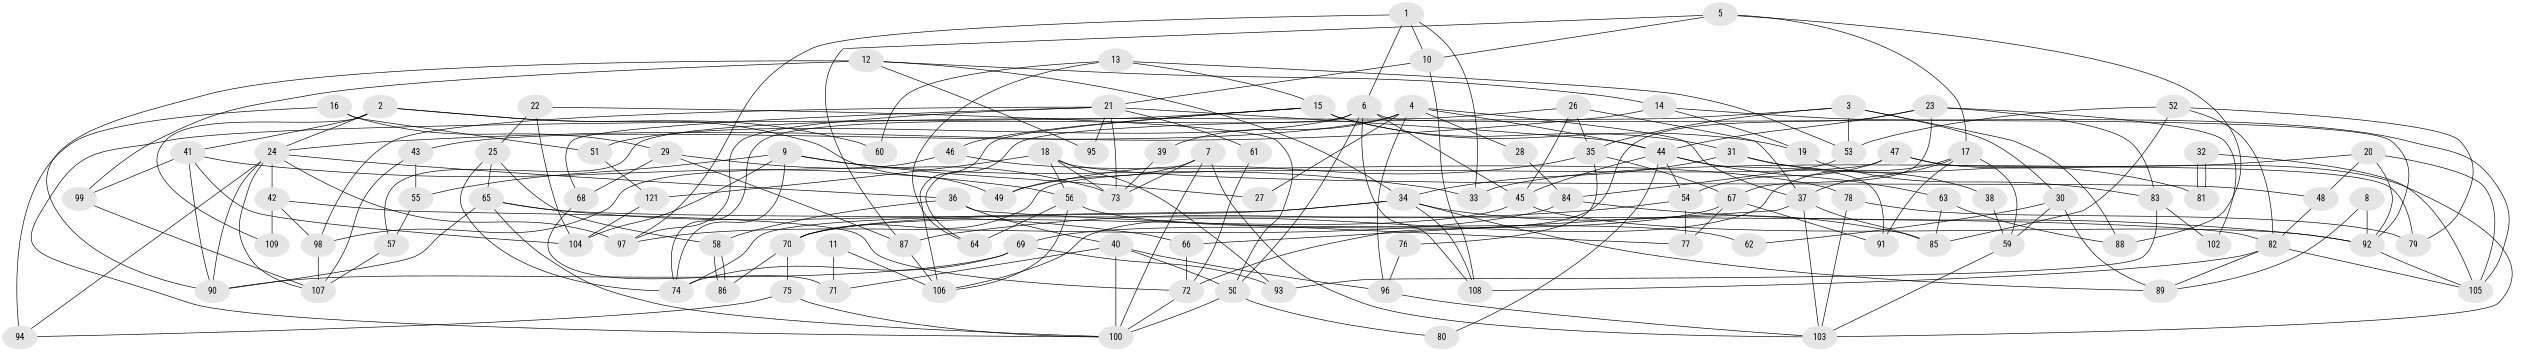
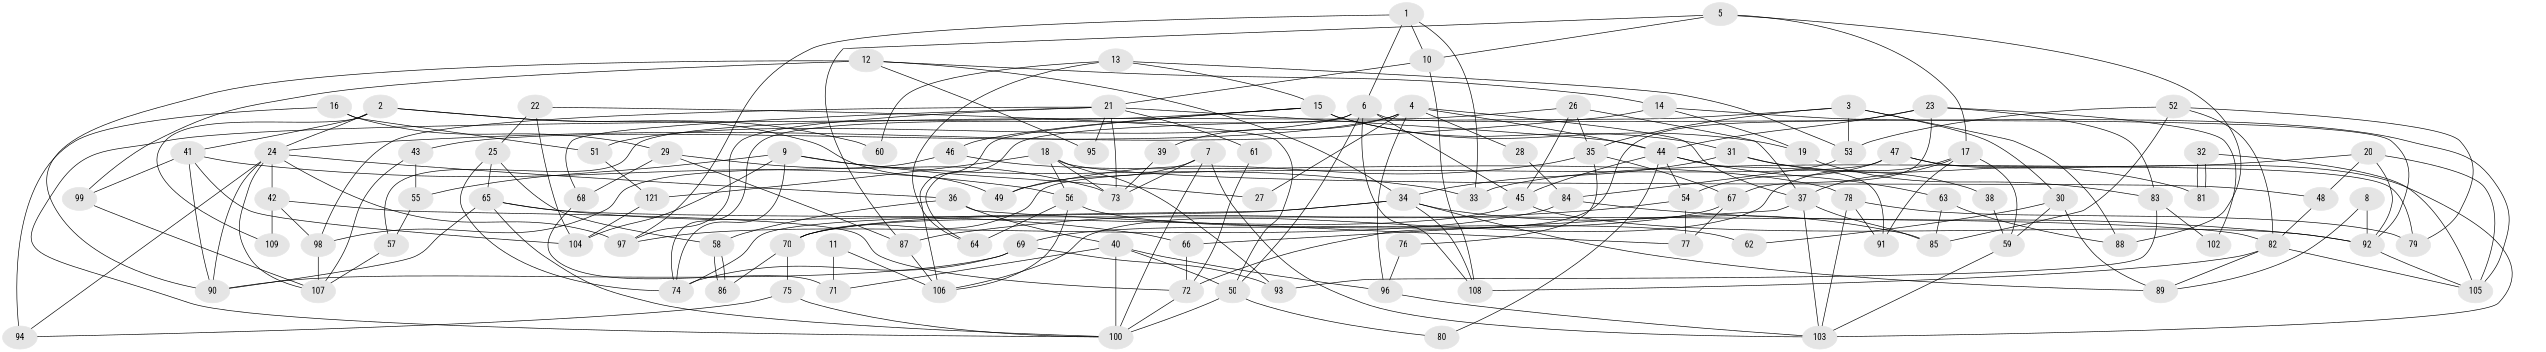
(1812, 224) -> (1865, 222)
